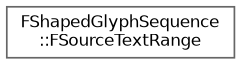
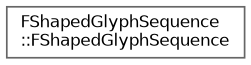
(121, 32) -> (126, 32)
